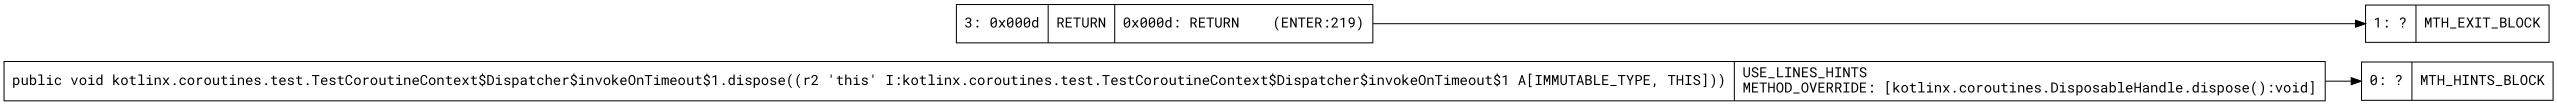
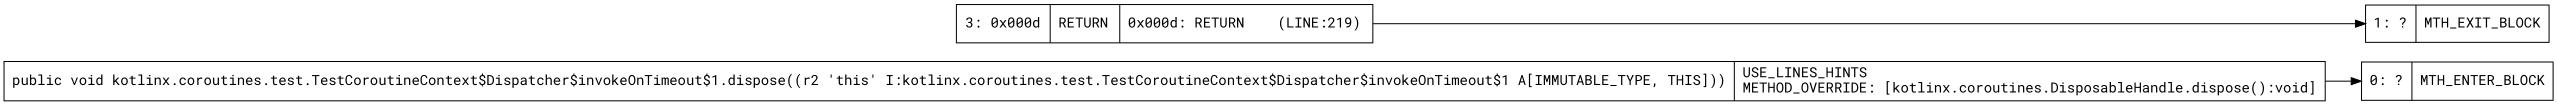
(1244, 23) -> (1245, 23)
(2483, 81) -> (2483, 81)
